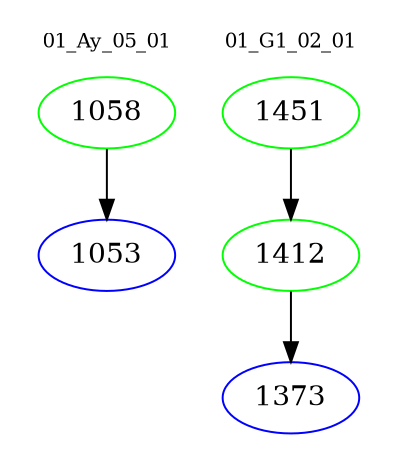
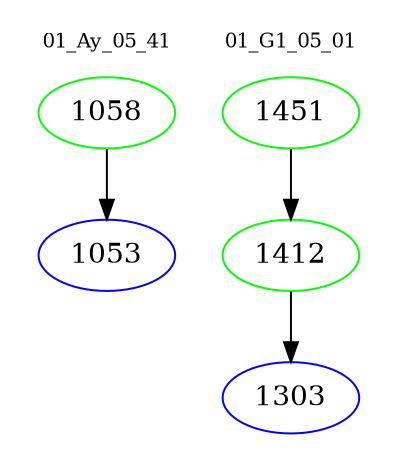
(107, 43) -> (107, 43)
(291, 43) -> (291, 43)
(291, 398) -> (291, 398)
